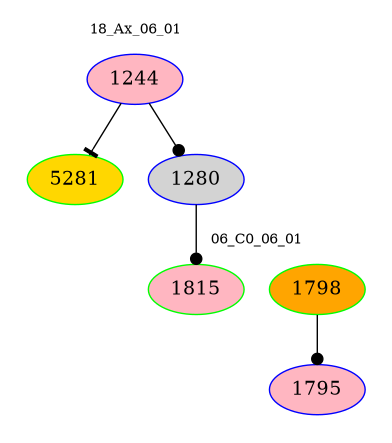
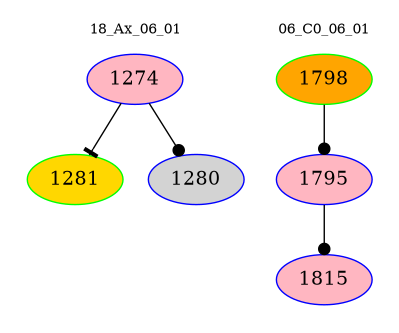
(135, 79) -> (135, 79)
(75, 180) -> (75, 180)
(196, 236) -> (324, 224)
(196, 289) -> (324, 280)
